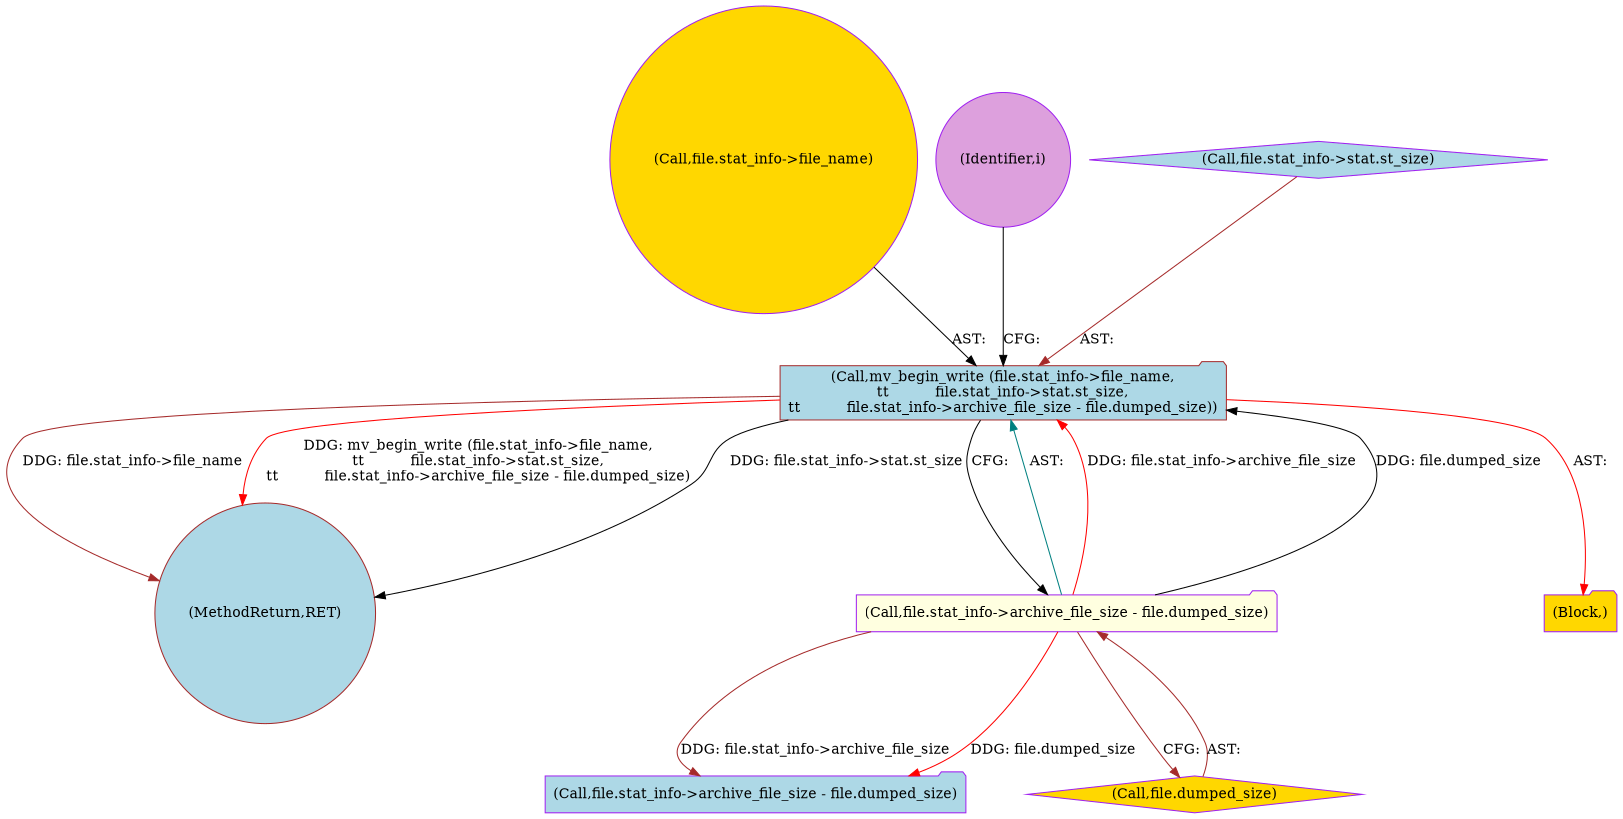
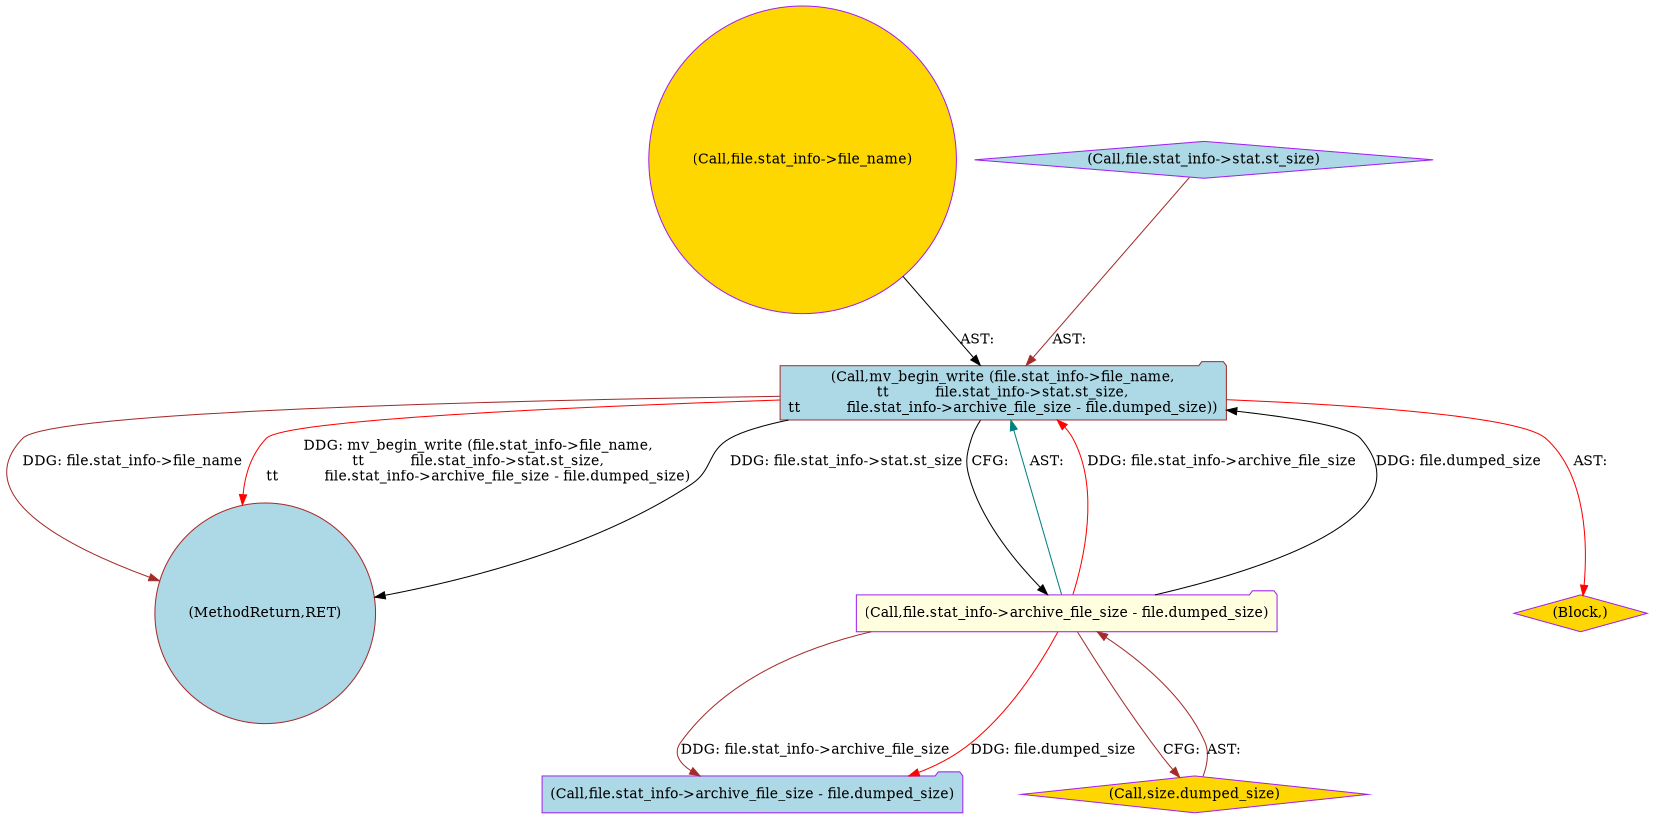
(1003, 160) -> none
(1581, 613) -> (1581, 613)
(1195, 794) -> (1195, 794)
